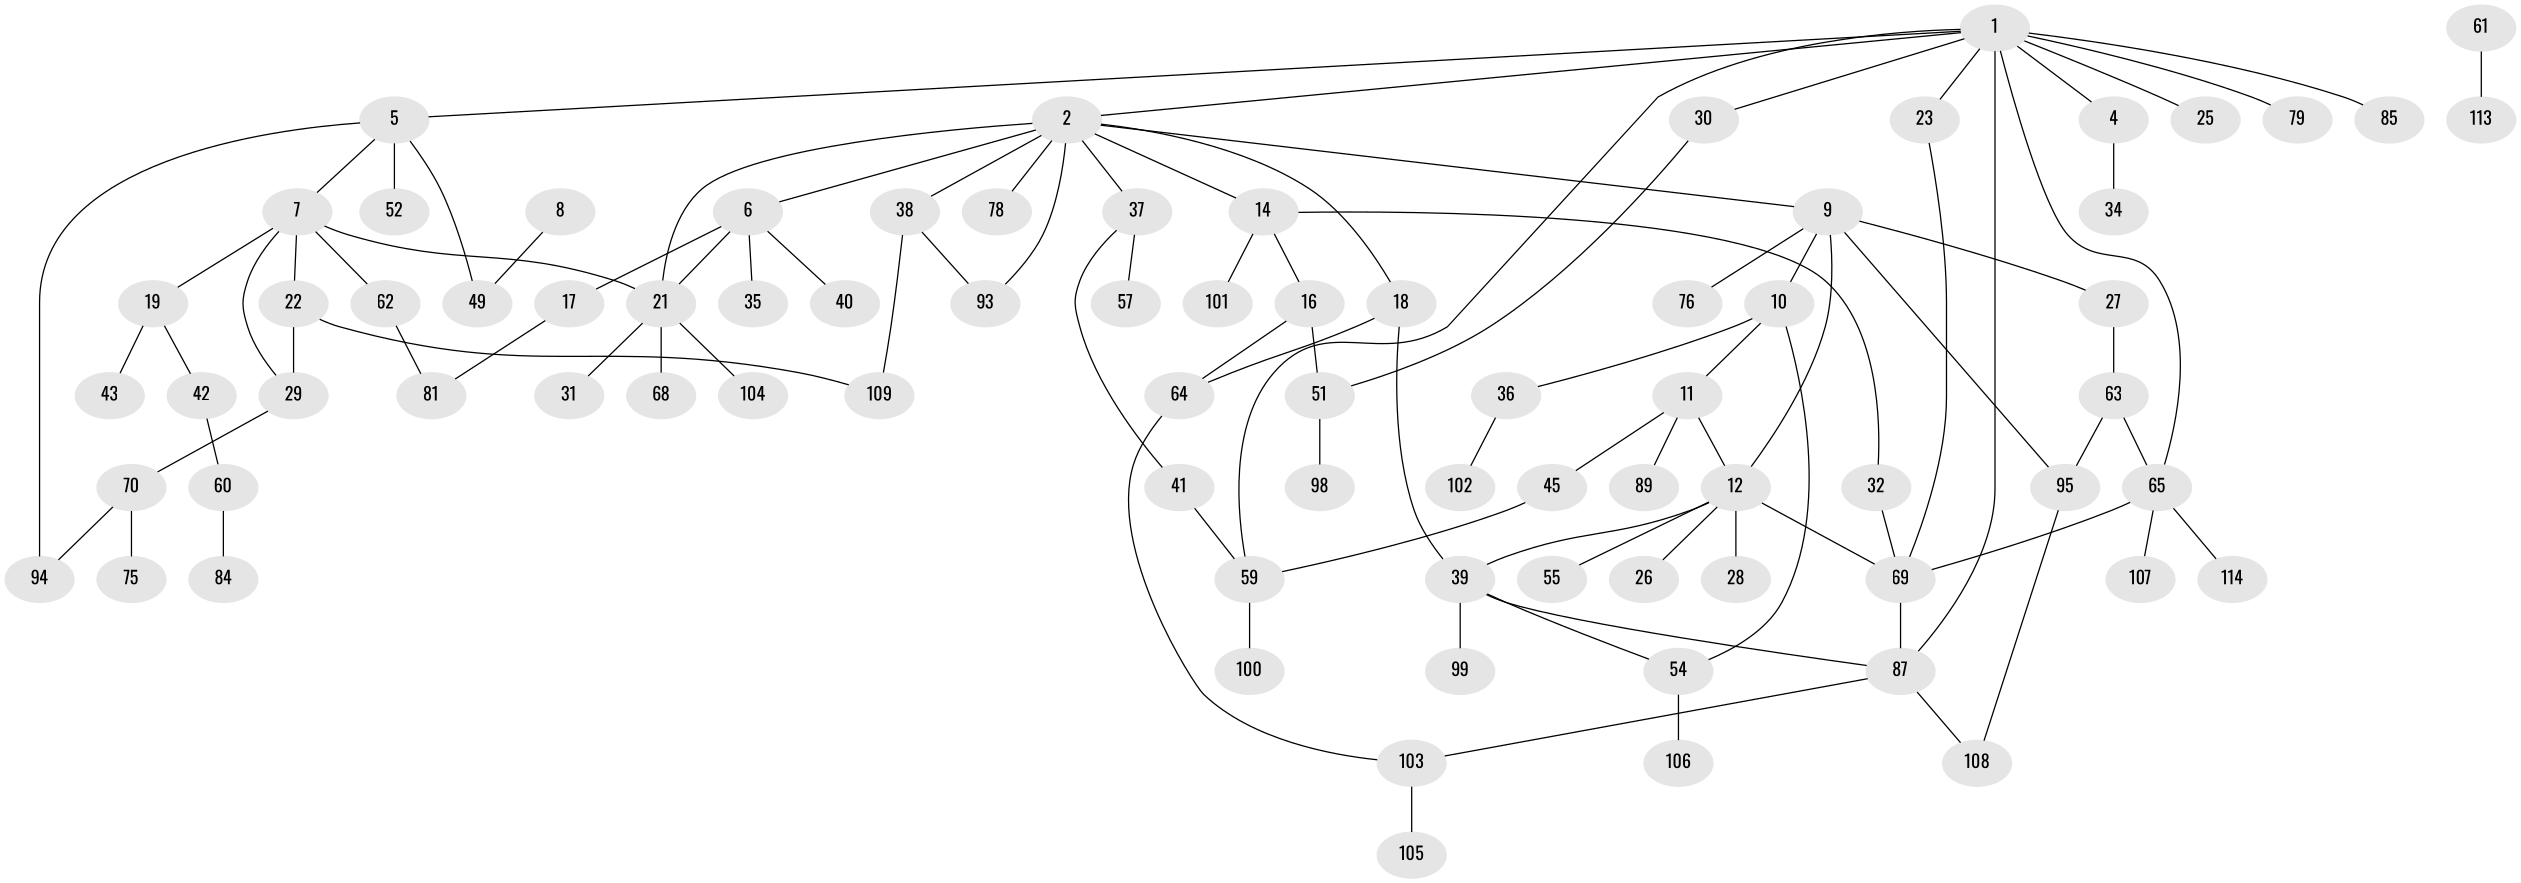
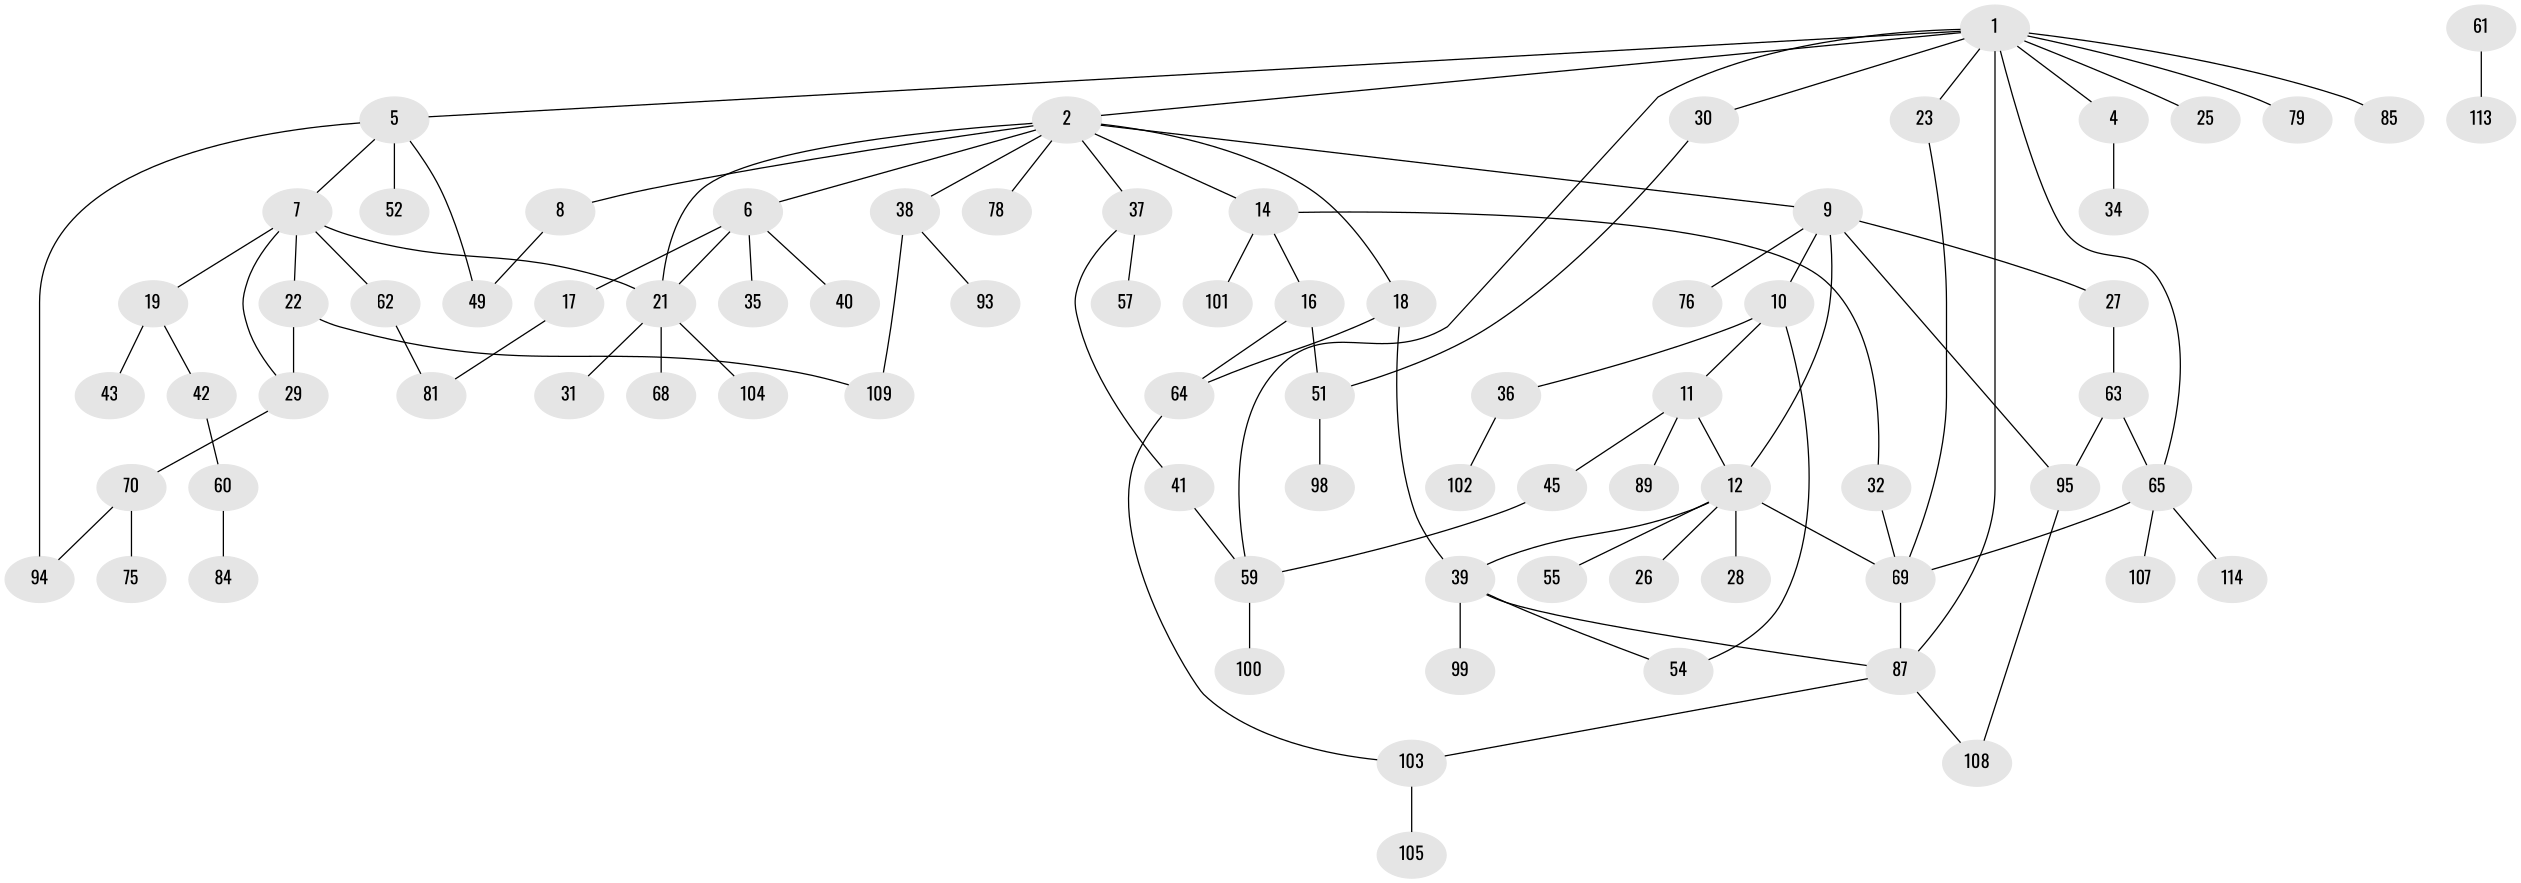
(1049, 220) -> (812, 159)
(1678, 763) -> none
